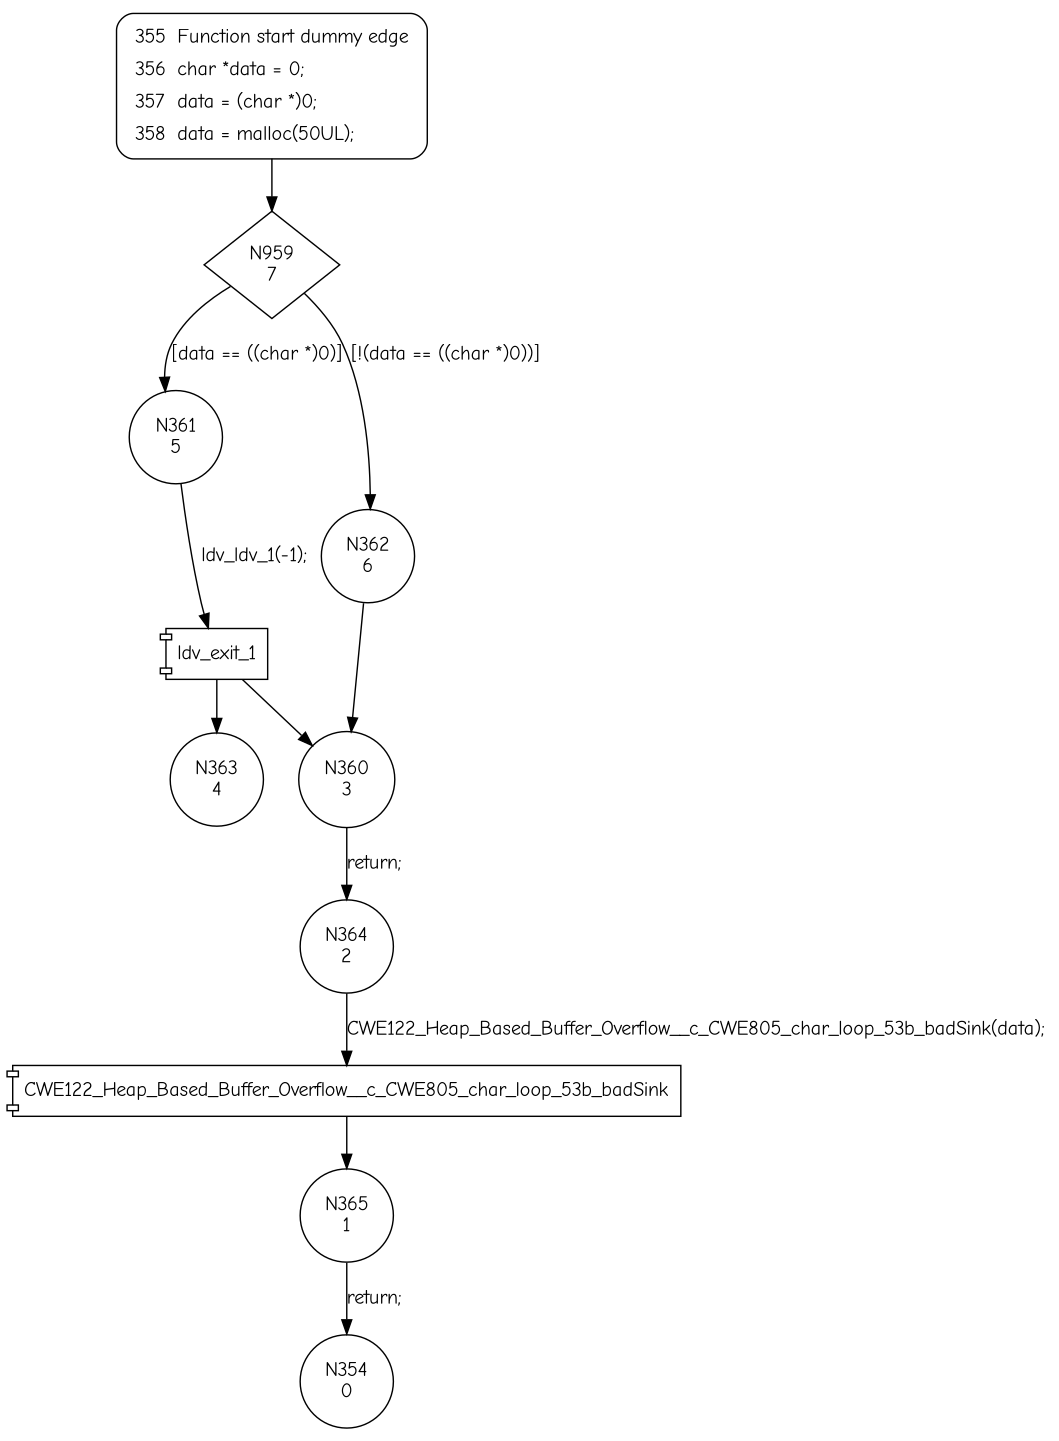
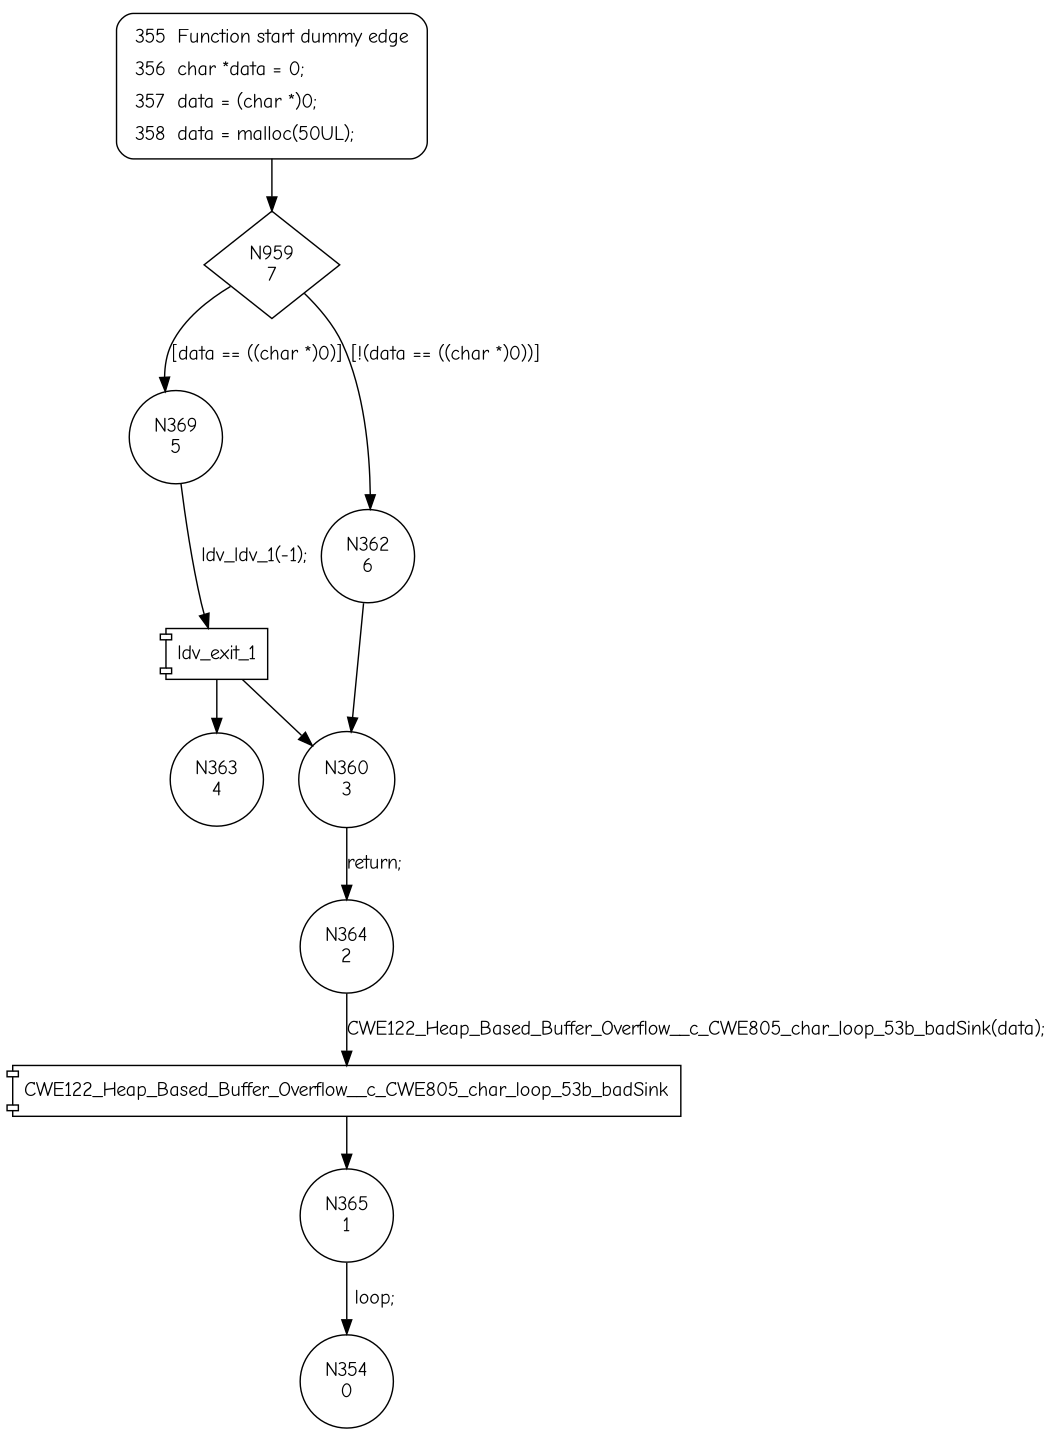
(176, 437) -> (176, 437)
(375, 1298) -> (375, 1298)
